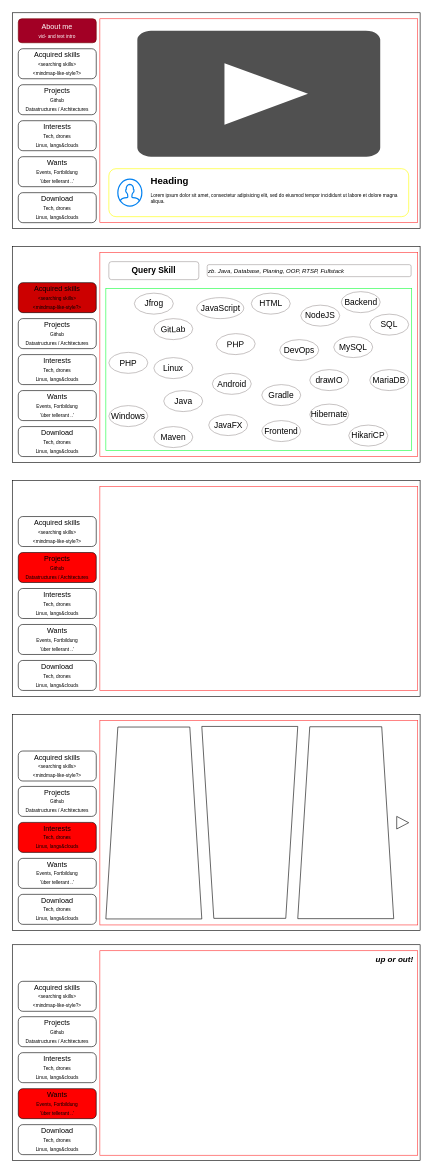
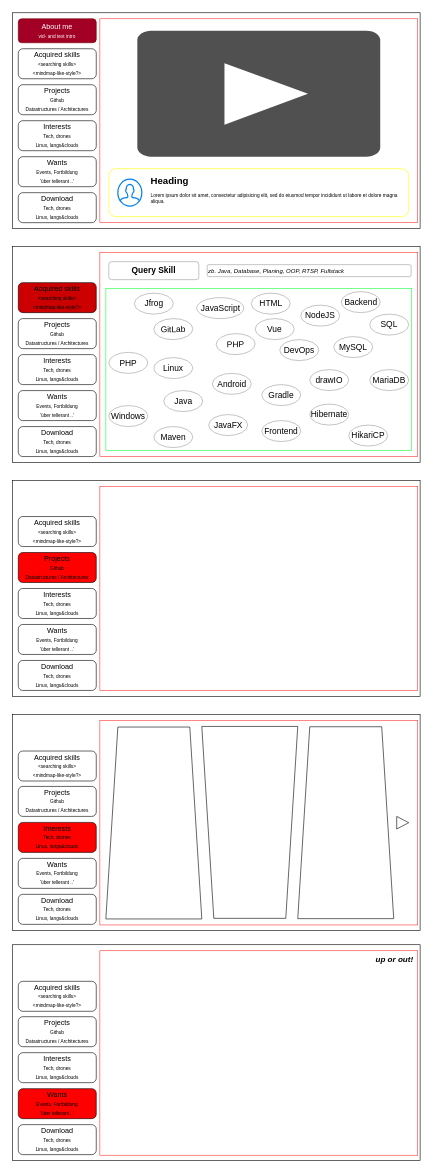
none -> (275, 329)
